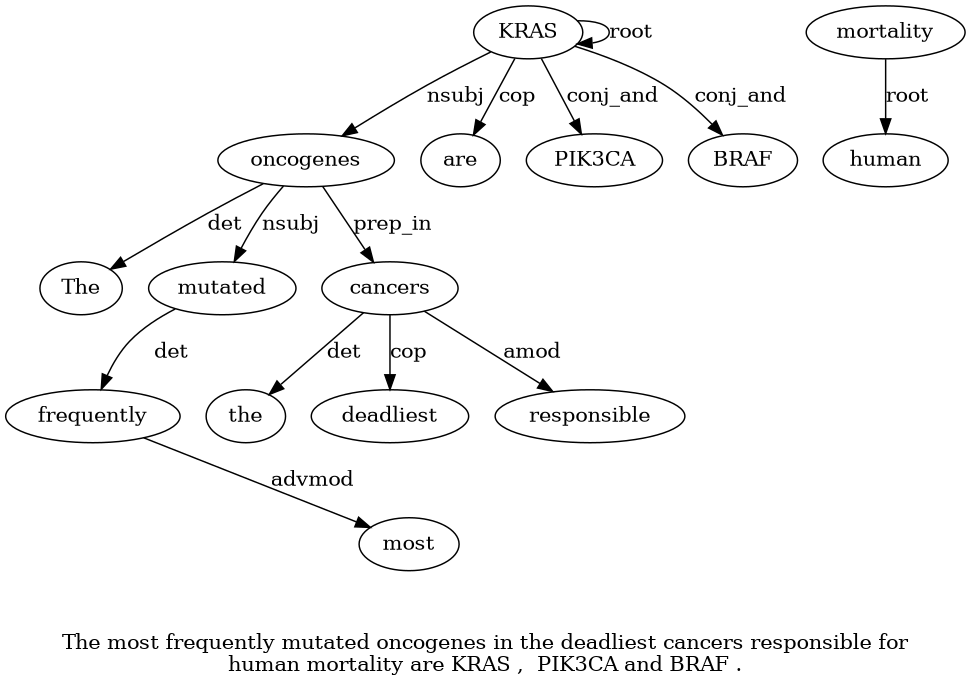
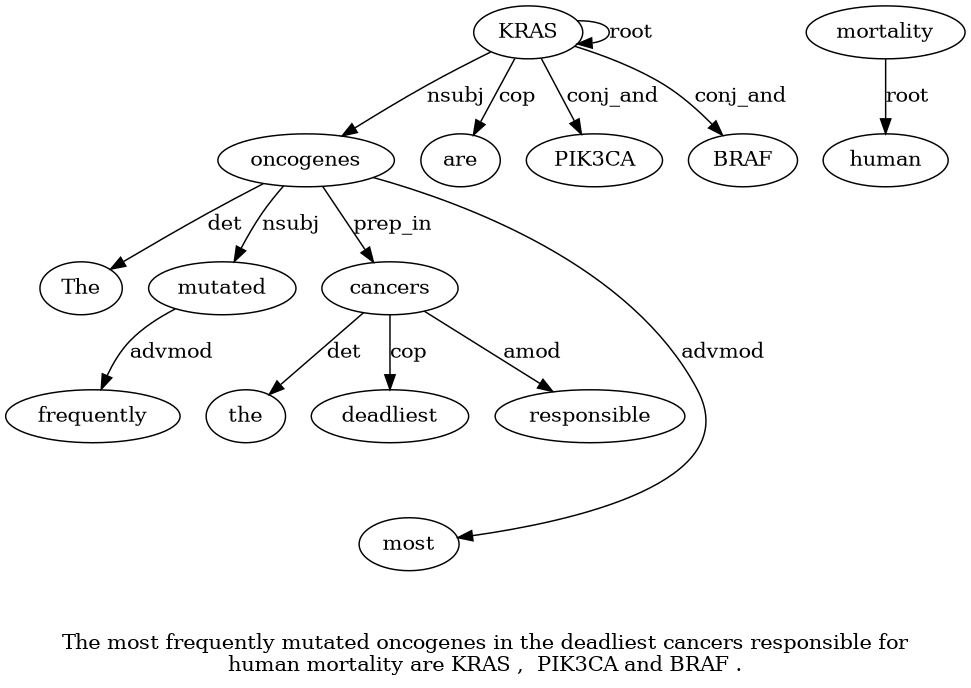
(172, 352) -> (172, 352)
(250, 480) -> (673, 353)
